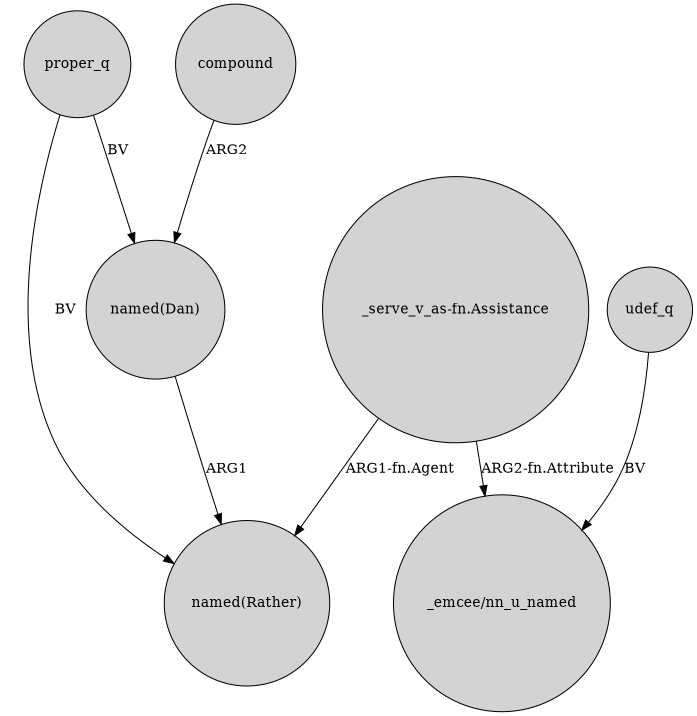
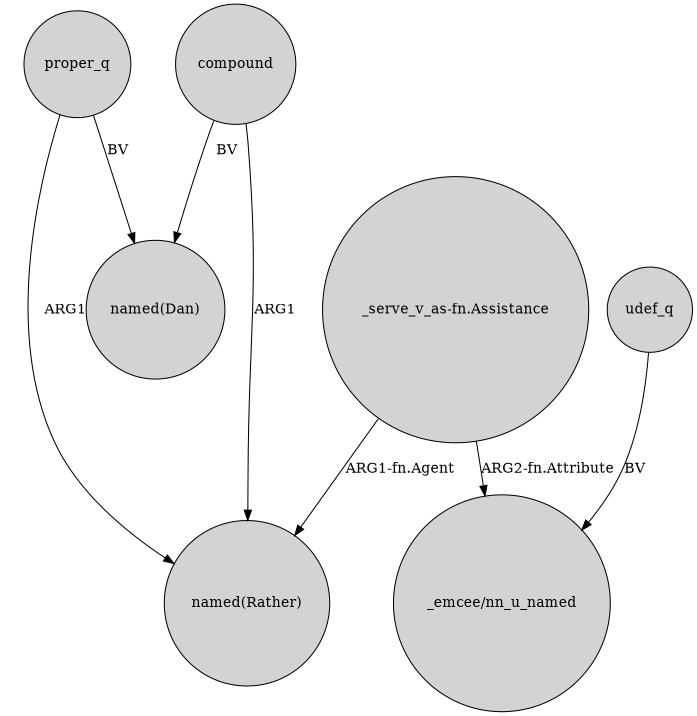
(227, 151) -> (227, 151)
(66, 310) -> (66, 310)
(196, 445) -> (252, 317)
